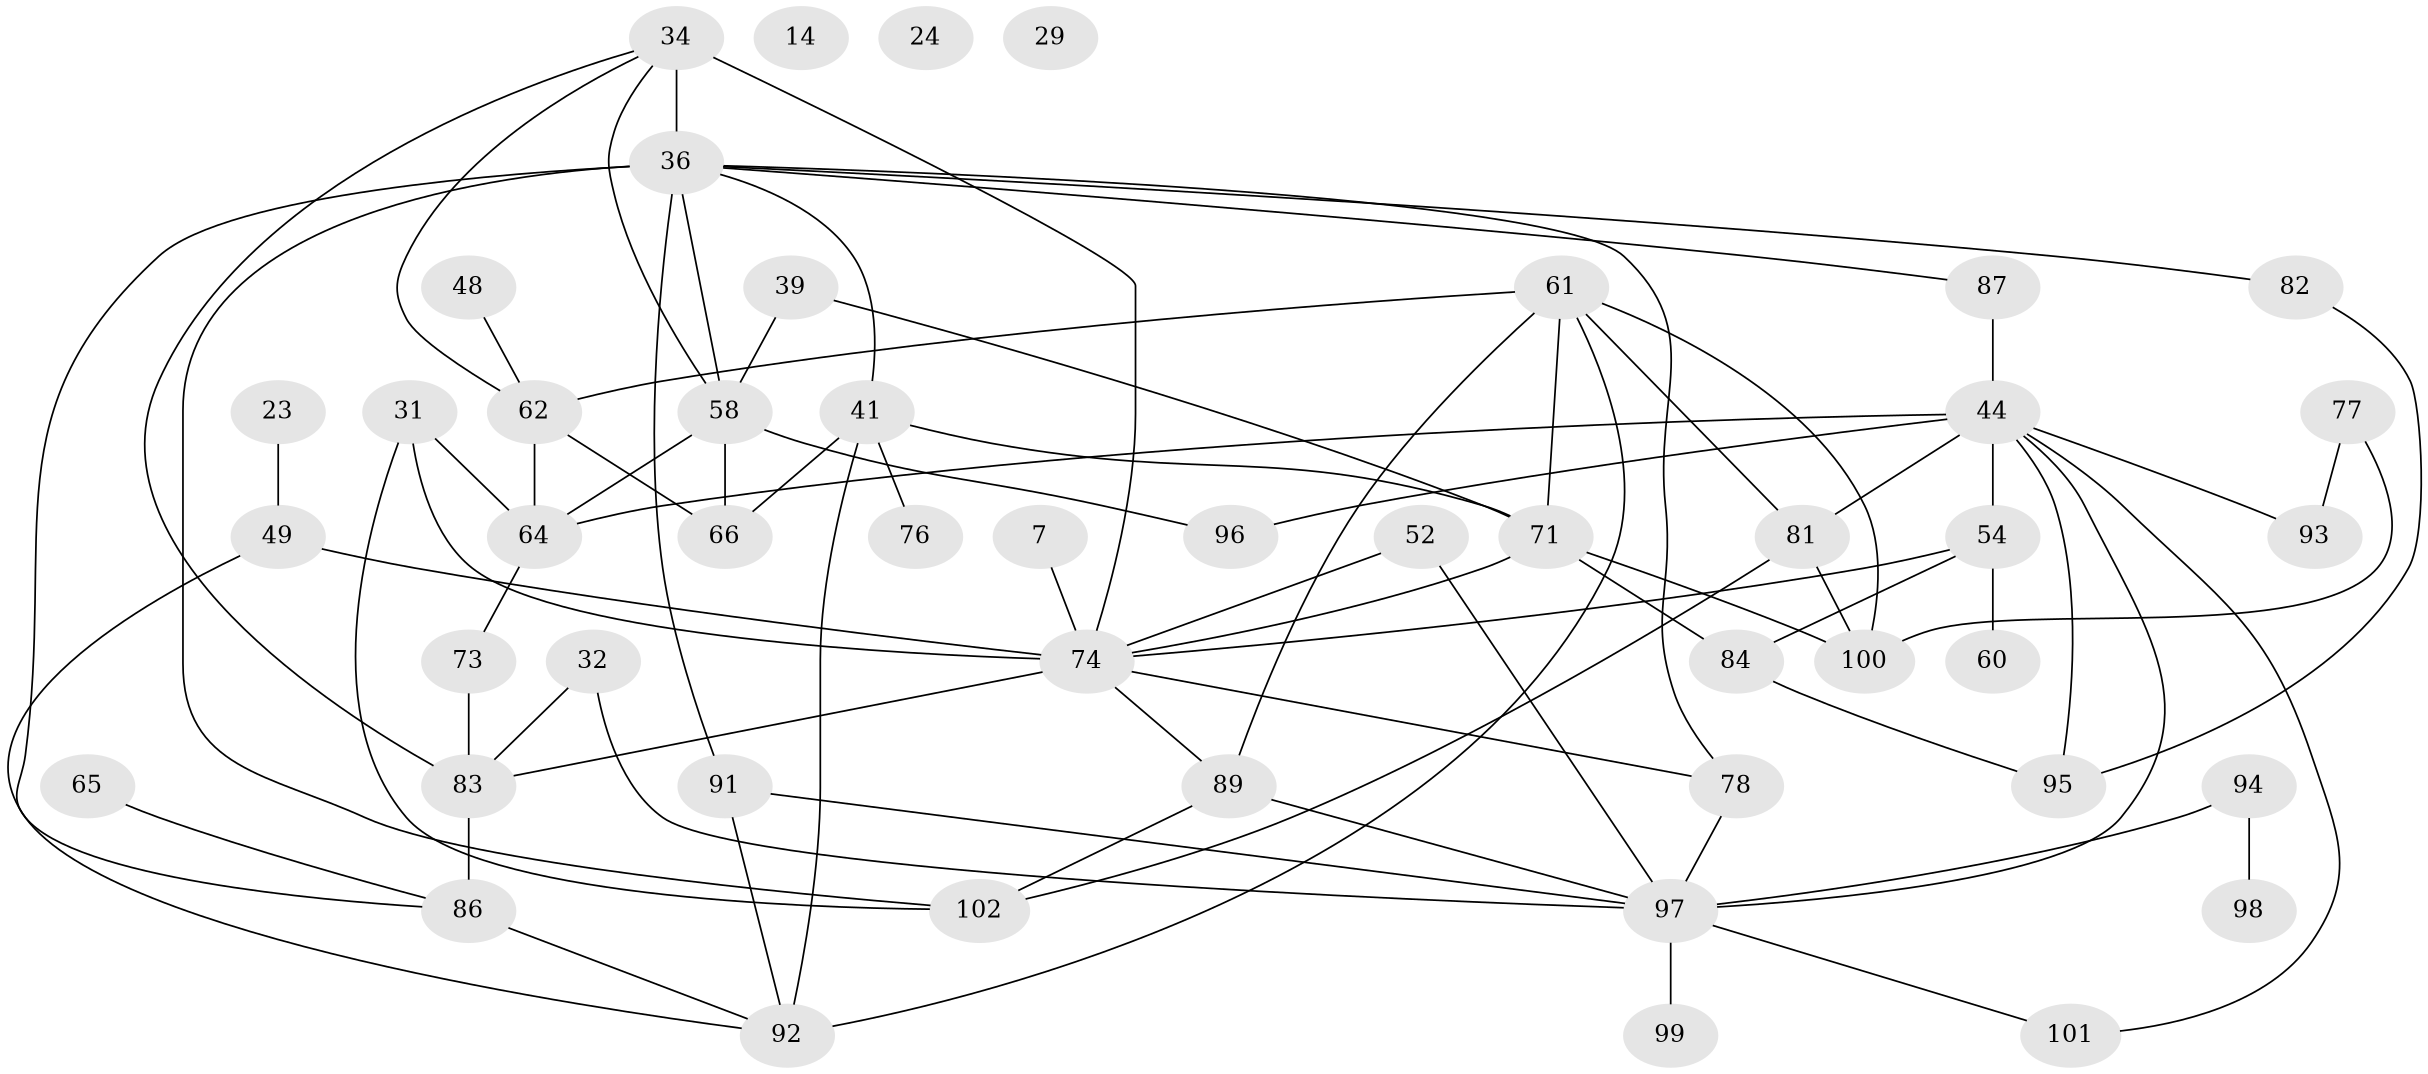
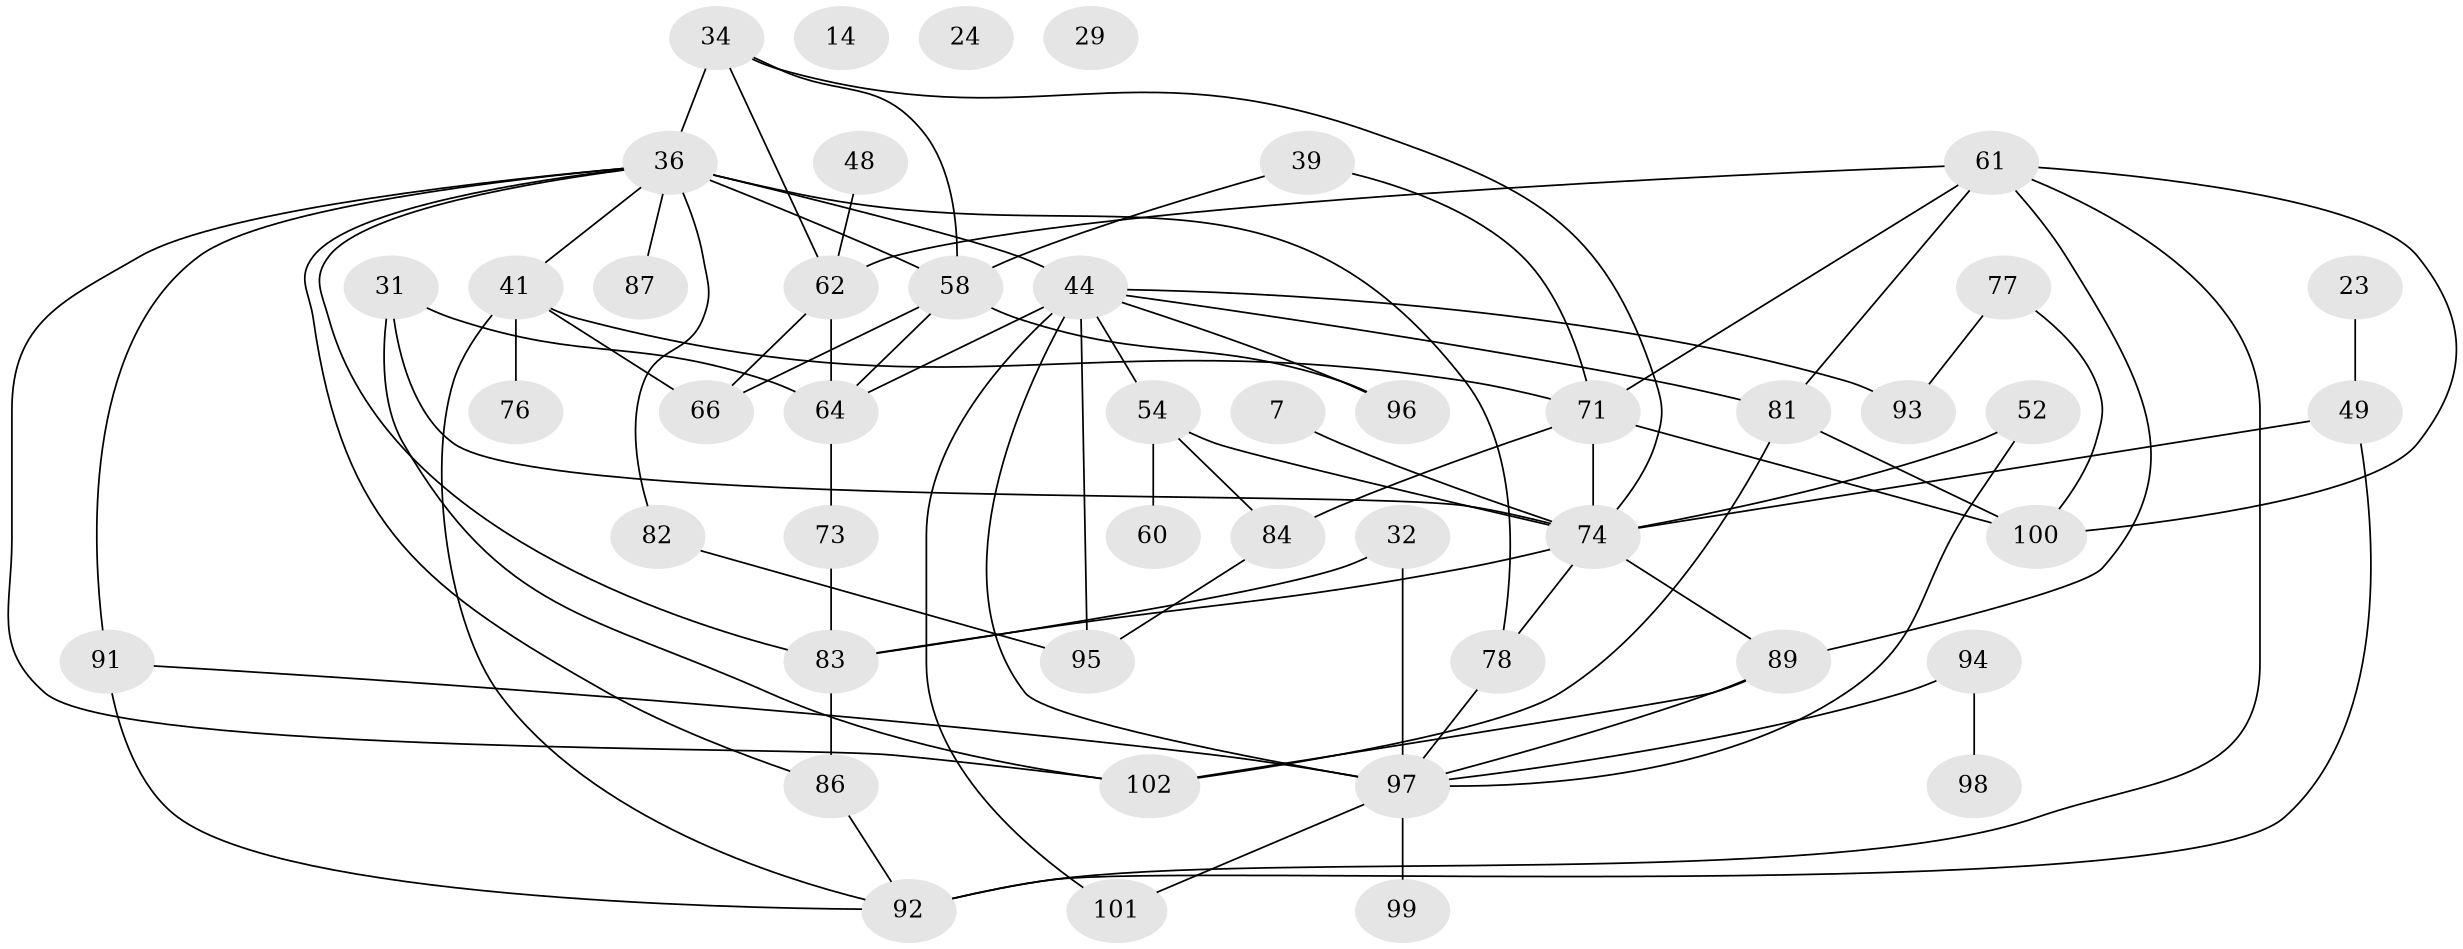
(180, 346) -> (377, 413)
(1993, 350) -> (880, 217)
(88, 786) -> none
